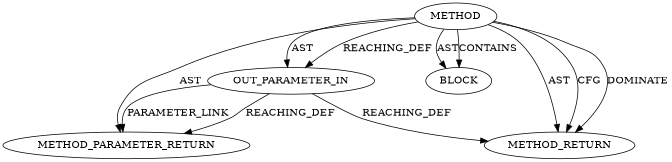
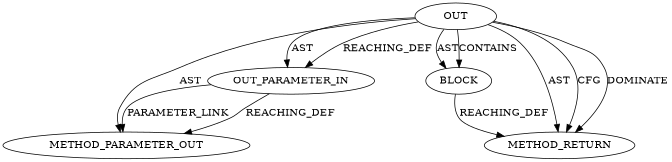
(456, 16) -> (456, 16)
(394, 127) -> (466, 124)
(126, 145) -> (126, 145)
